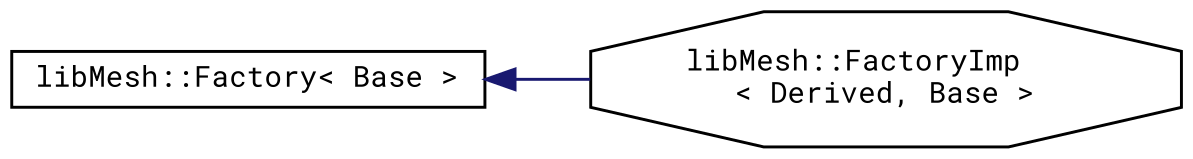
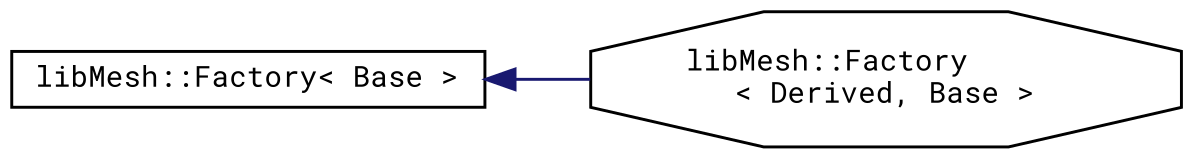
(886, 79) -> (886, 79)
